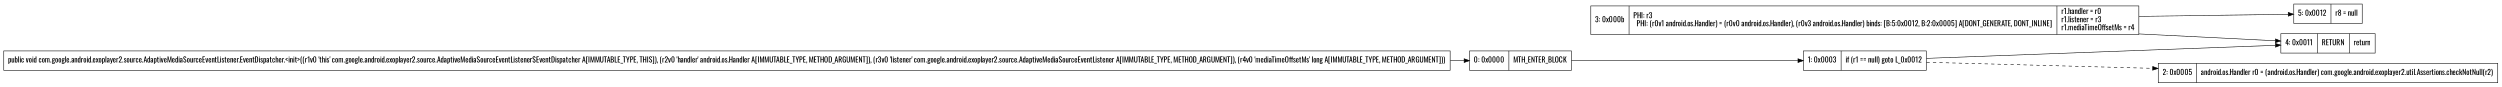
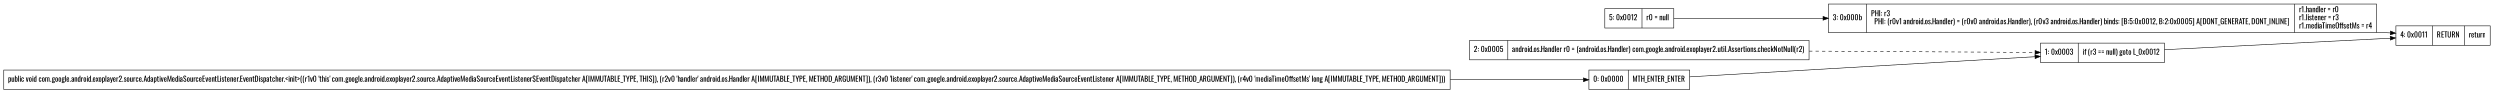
(2347, 13) -> (1658, 18)
(2214, 15) -> (1748, 18)
(1540, 60) -> (1659, 79)
(1884, 60) -> (2121, 53)
(2040, 65) -> (1922, 52)
